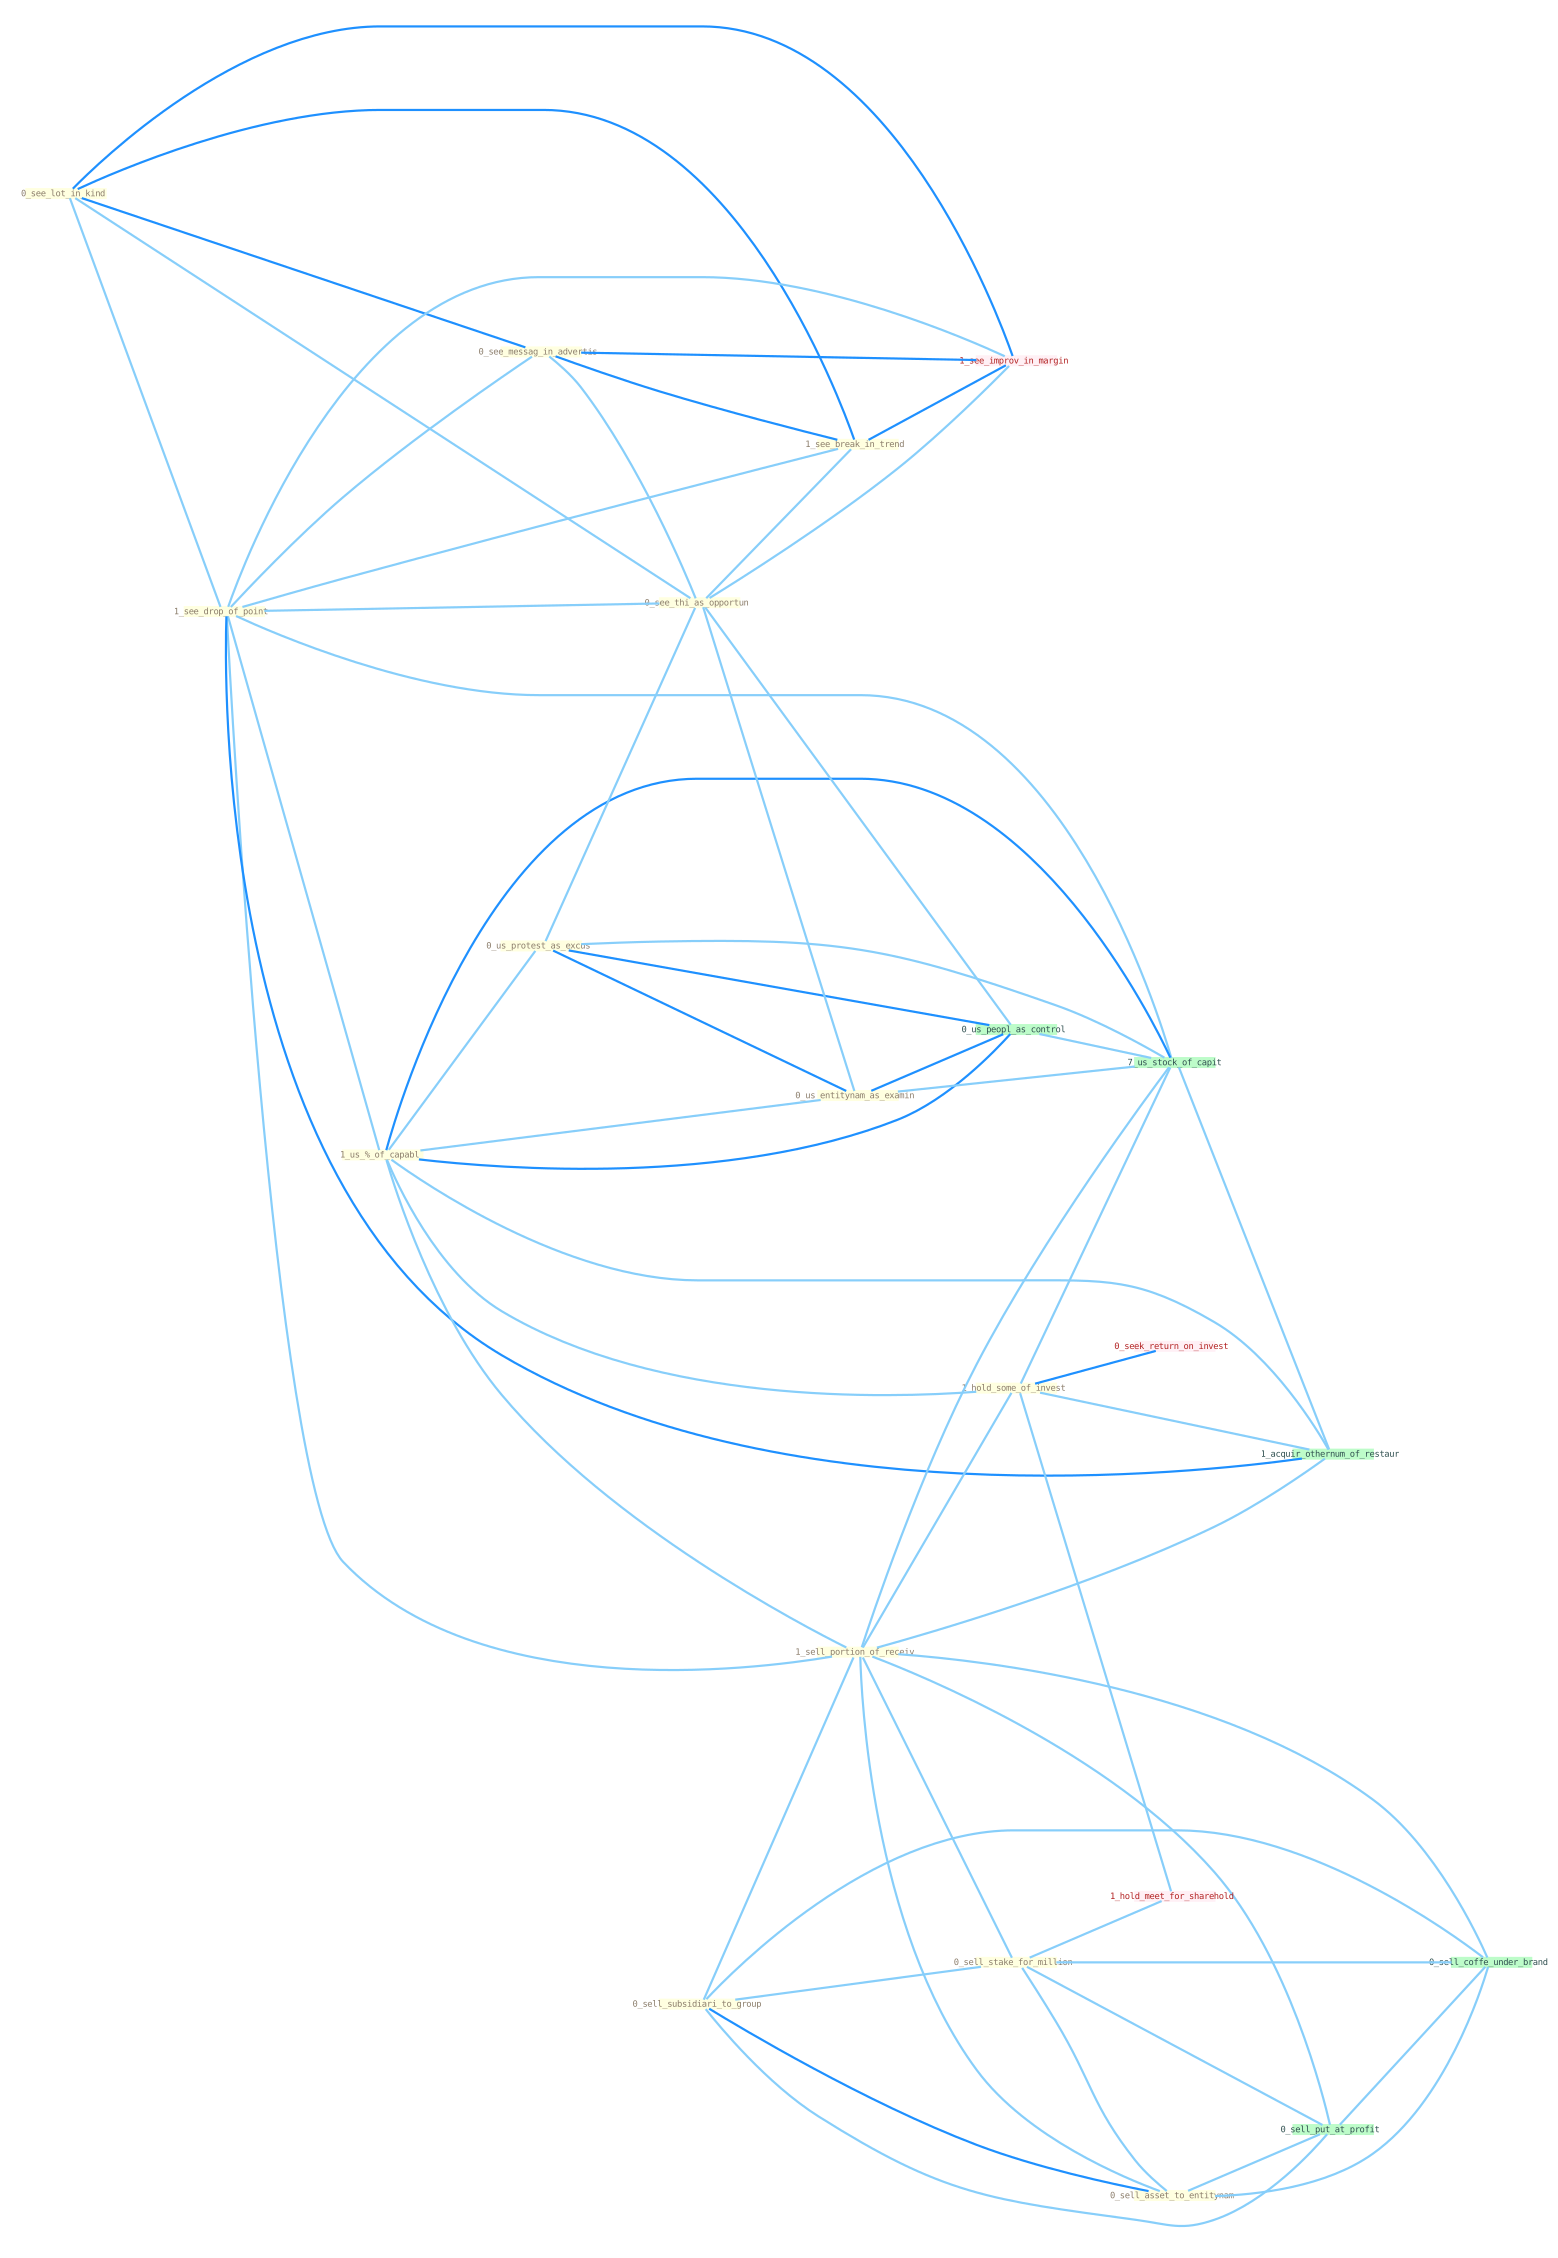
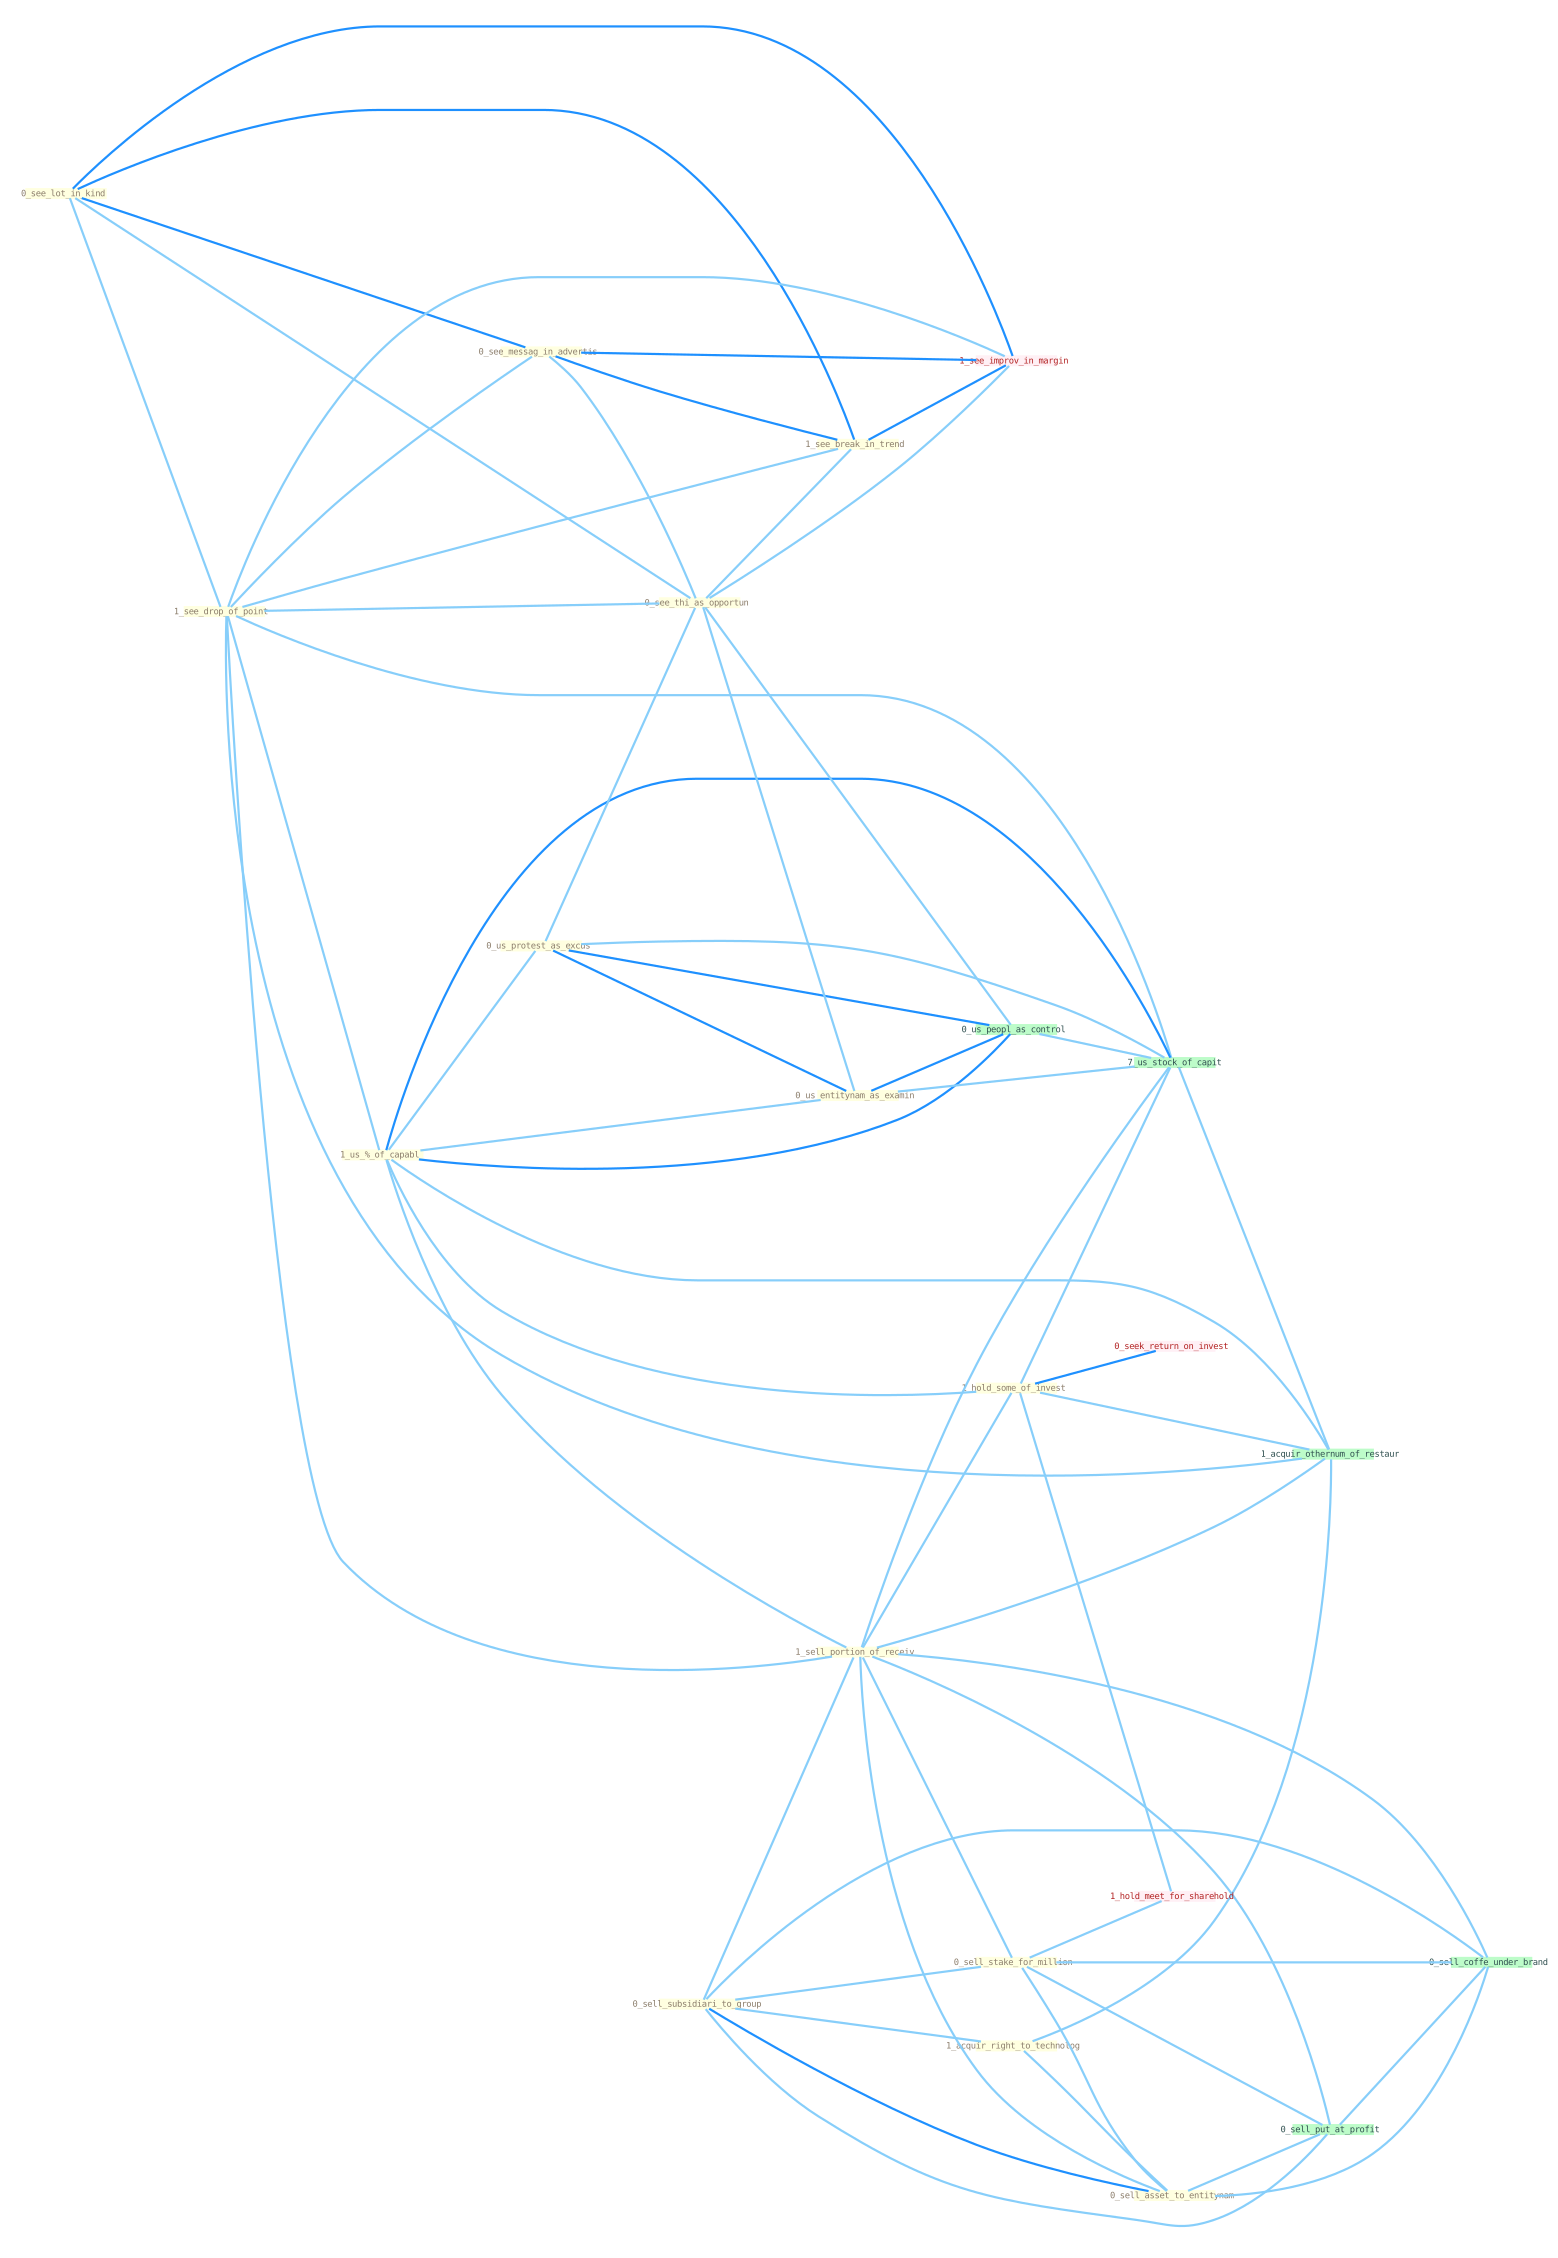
(501, 1355) -> (501, 1355)
none -> (1016, 2046)
